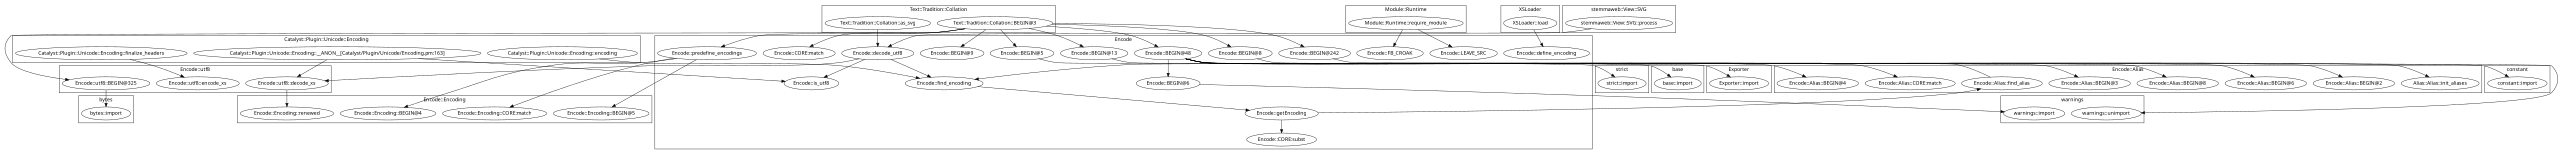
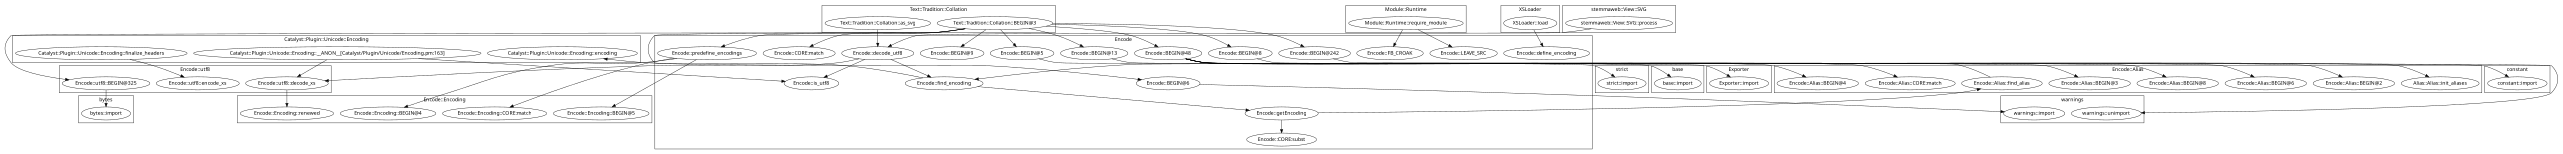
(838, 66) -> (766, 64)
(1168, 67) -> (649, 53)
